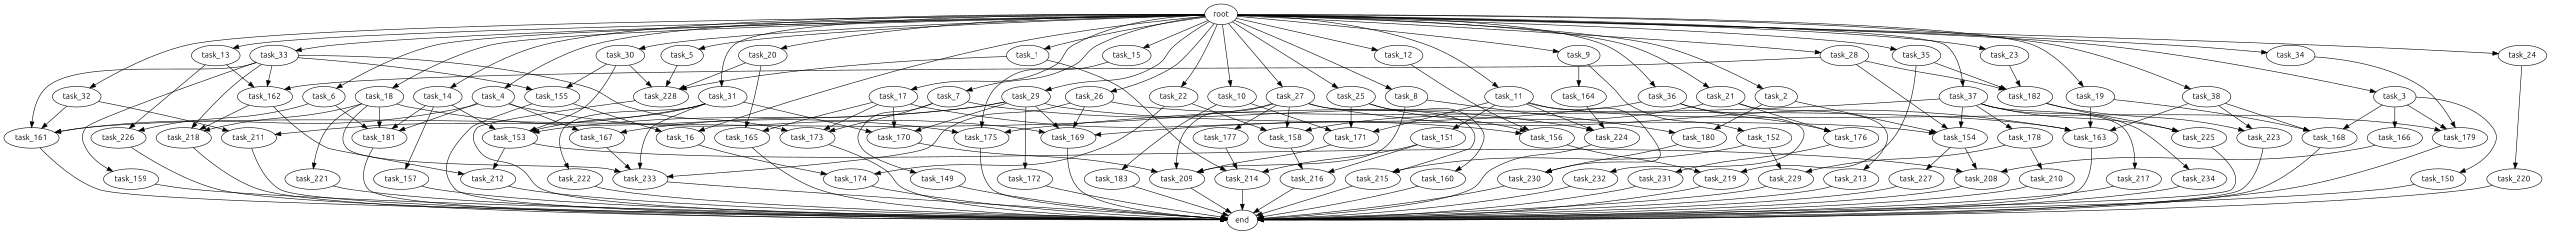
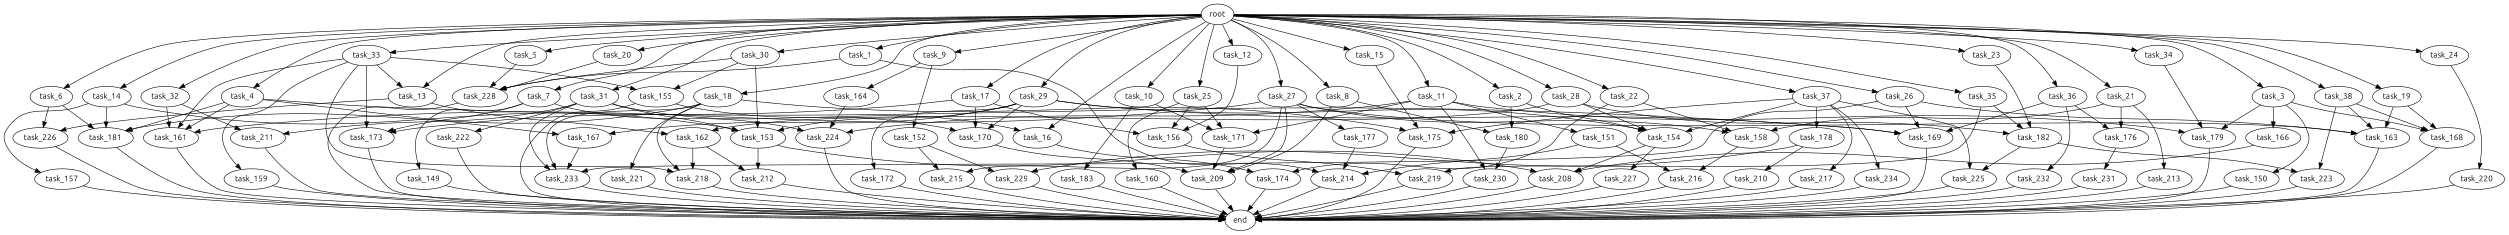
(270, 73) -> (387, 74)
(742, 138) -> none
